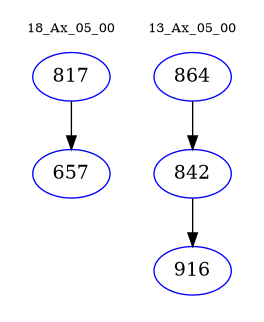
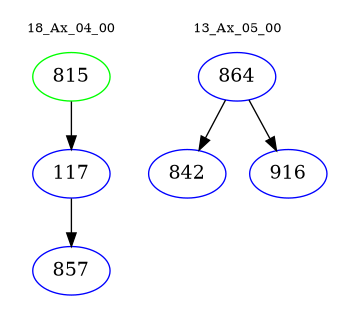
(71, 29) -> (71, 29)
none -> (71, 77)
(71, 77) -> (71, 174)
(71, 174) -> (71, 271)
(193, 216) -> (259, 119)
